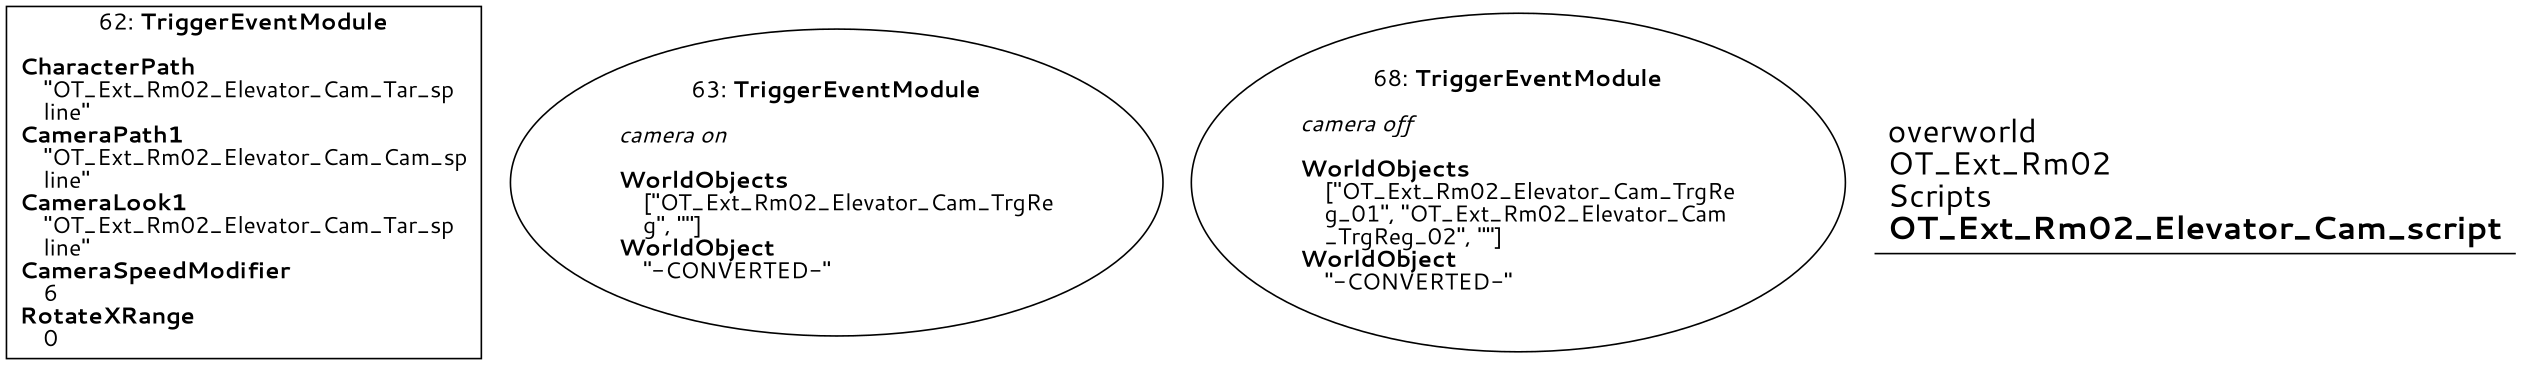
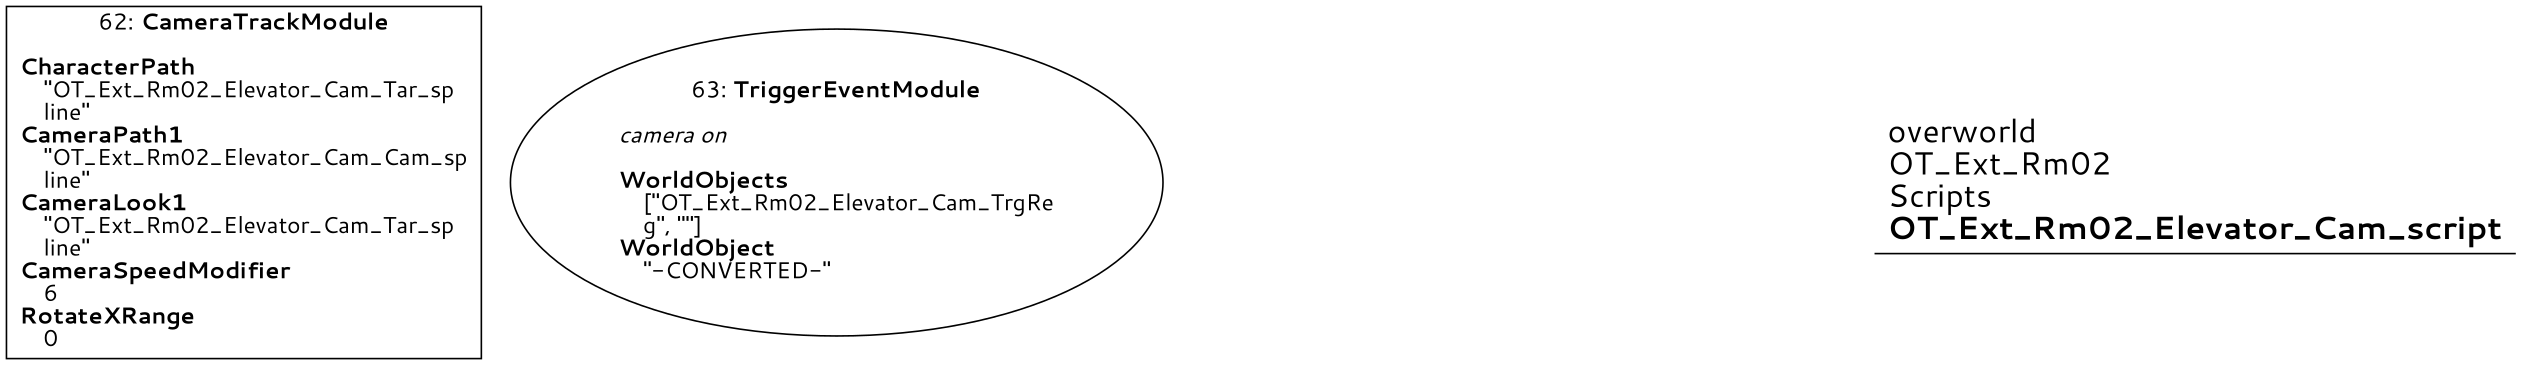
(265, 23) -> (265, 23)
(1518, 183) -> none
